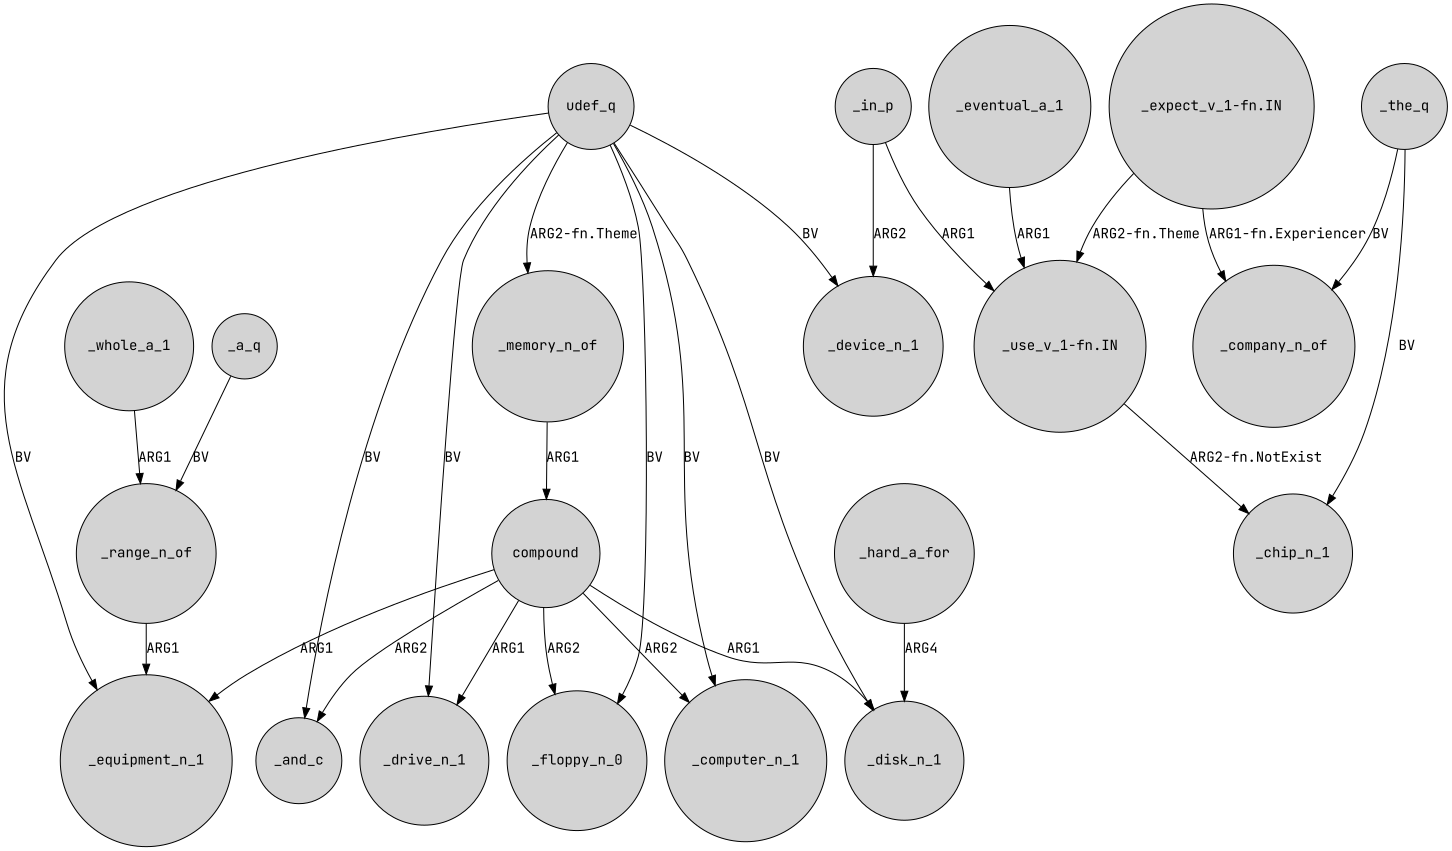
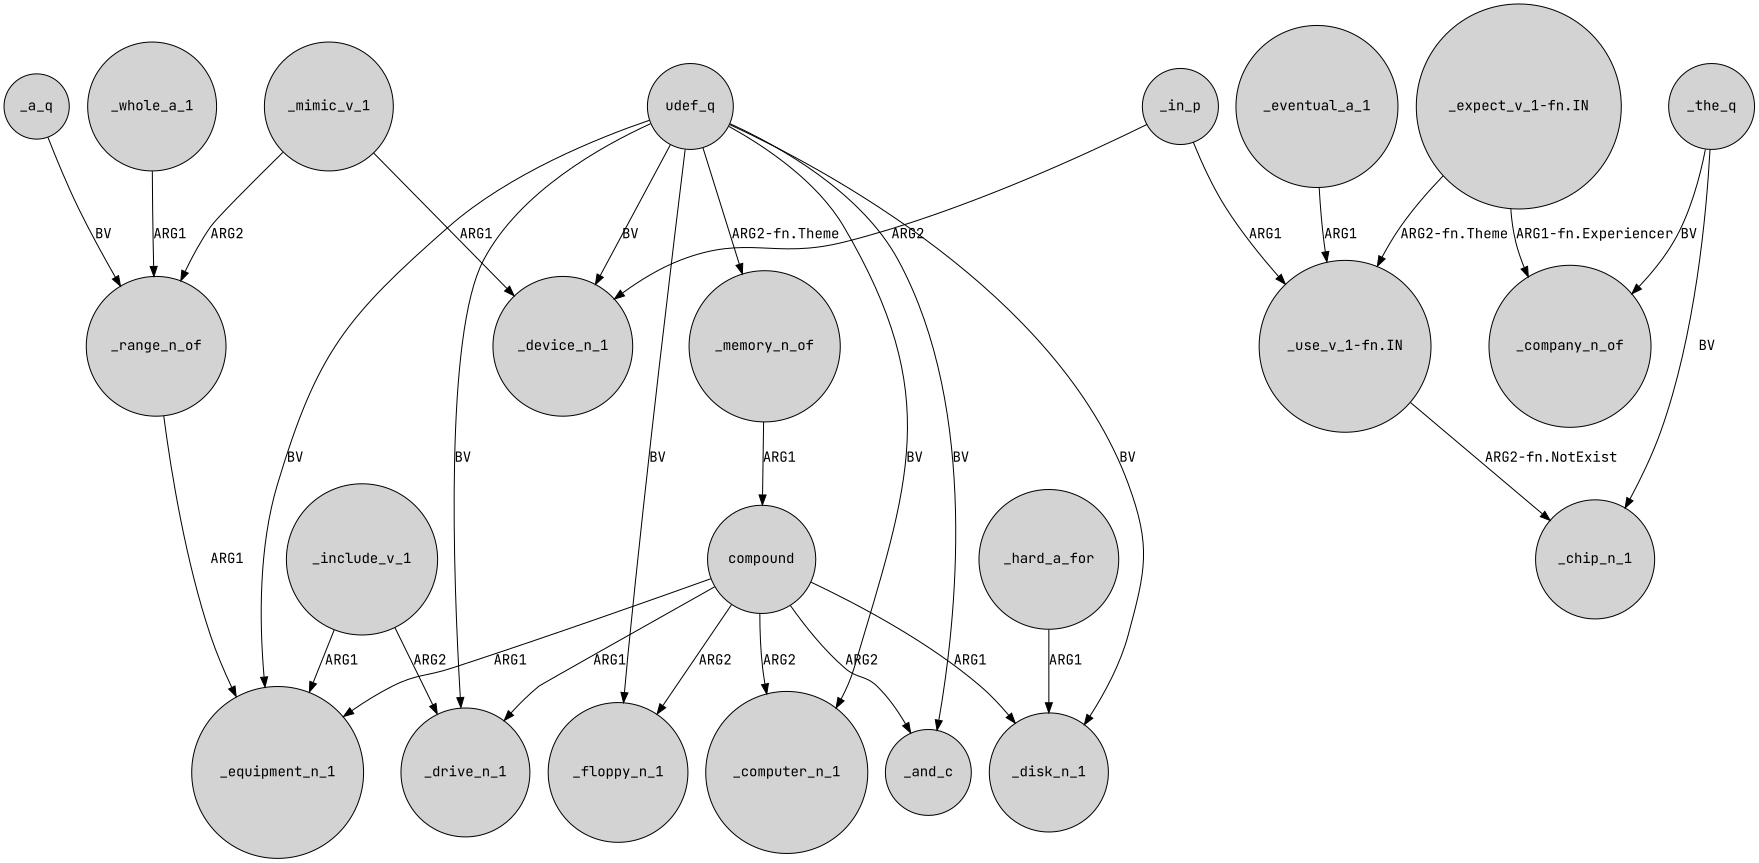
none -> (329, 106)
none -> (362, 559)
(921, 649) -> (1066, 661)
(577, 761) -> (618, 772)
